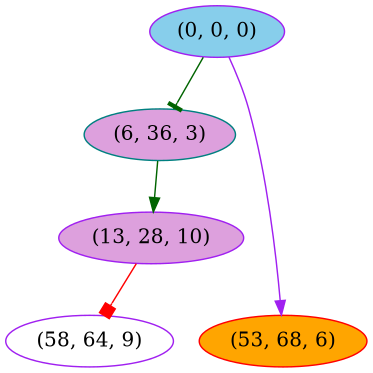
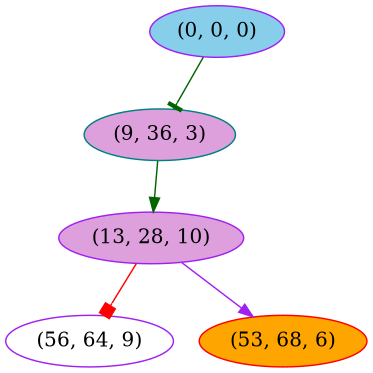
(160, 135) -> (160, 135)
(264, 177) -> (212, 285)
(90, 341) -> (90, 341)
